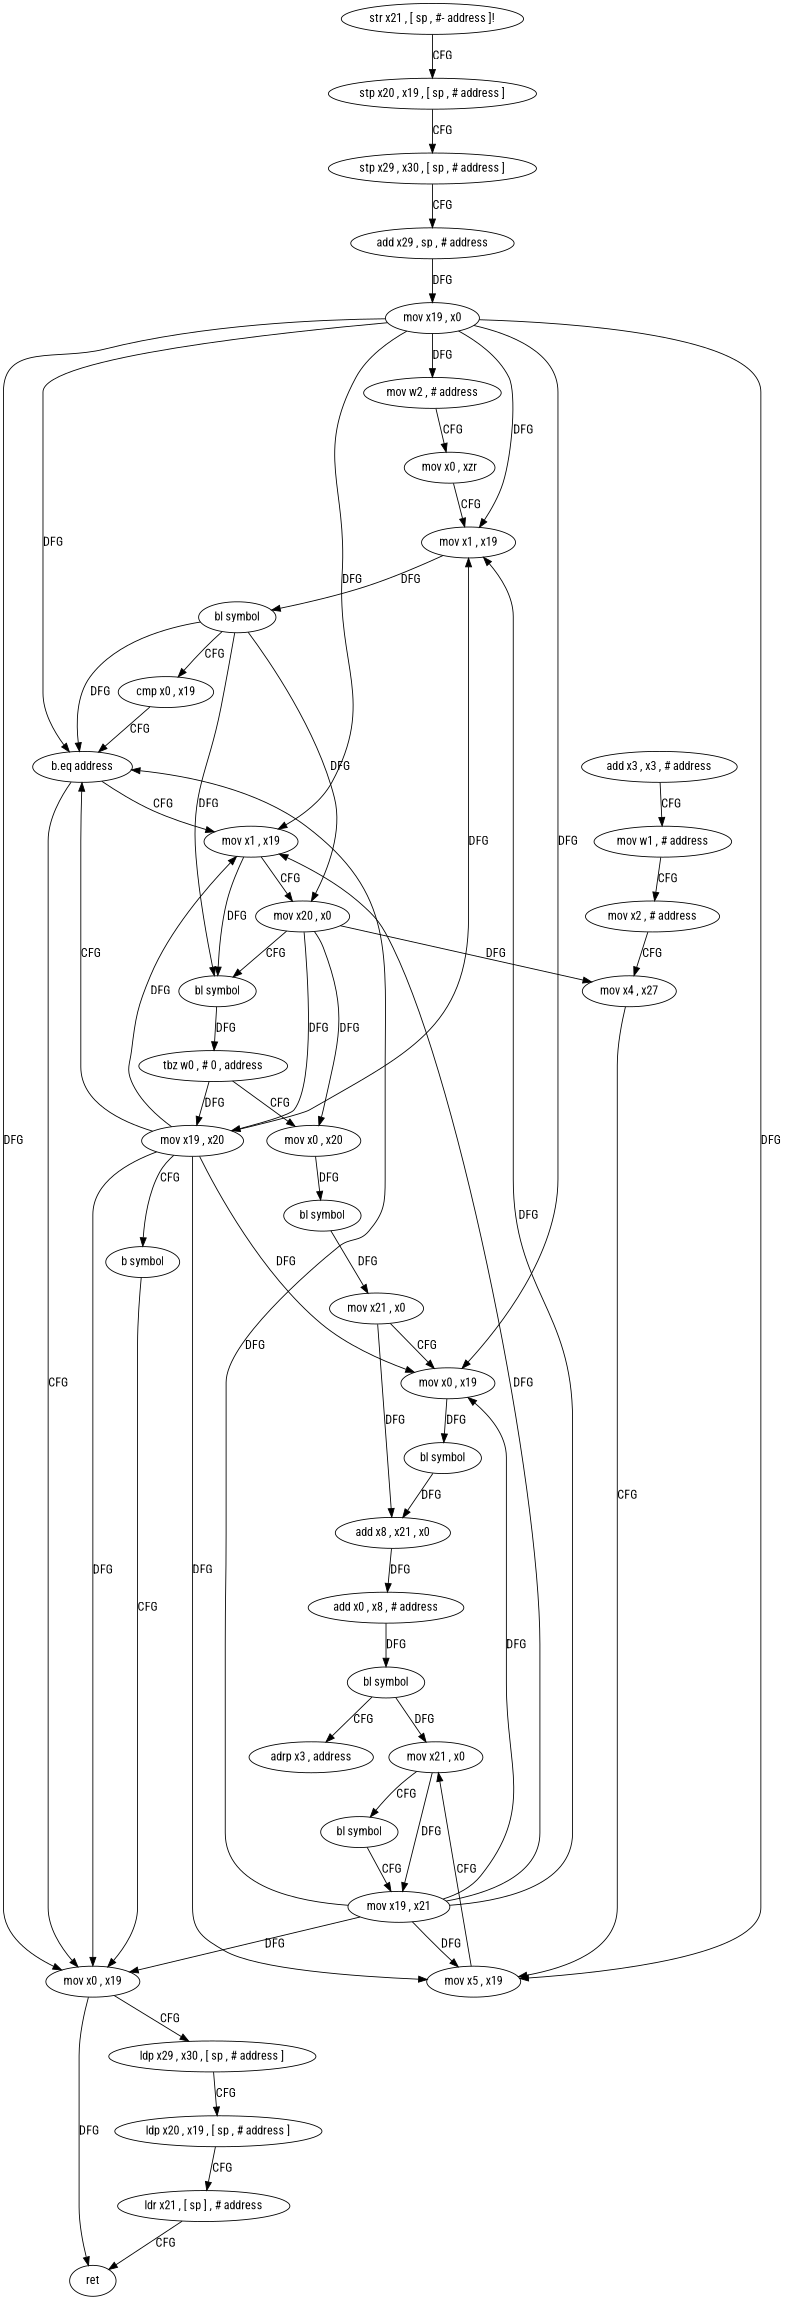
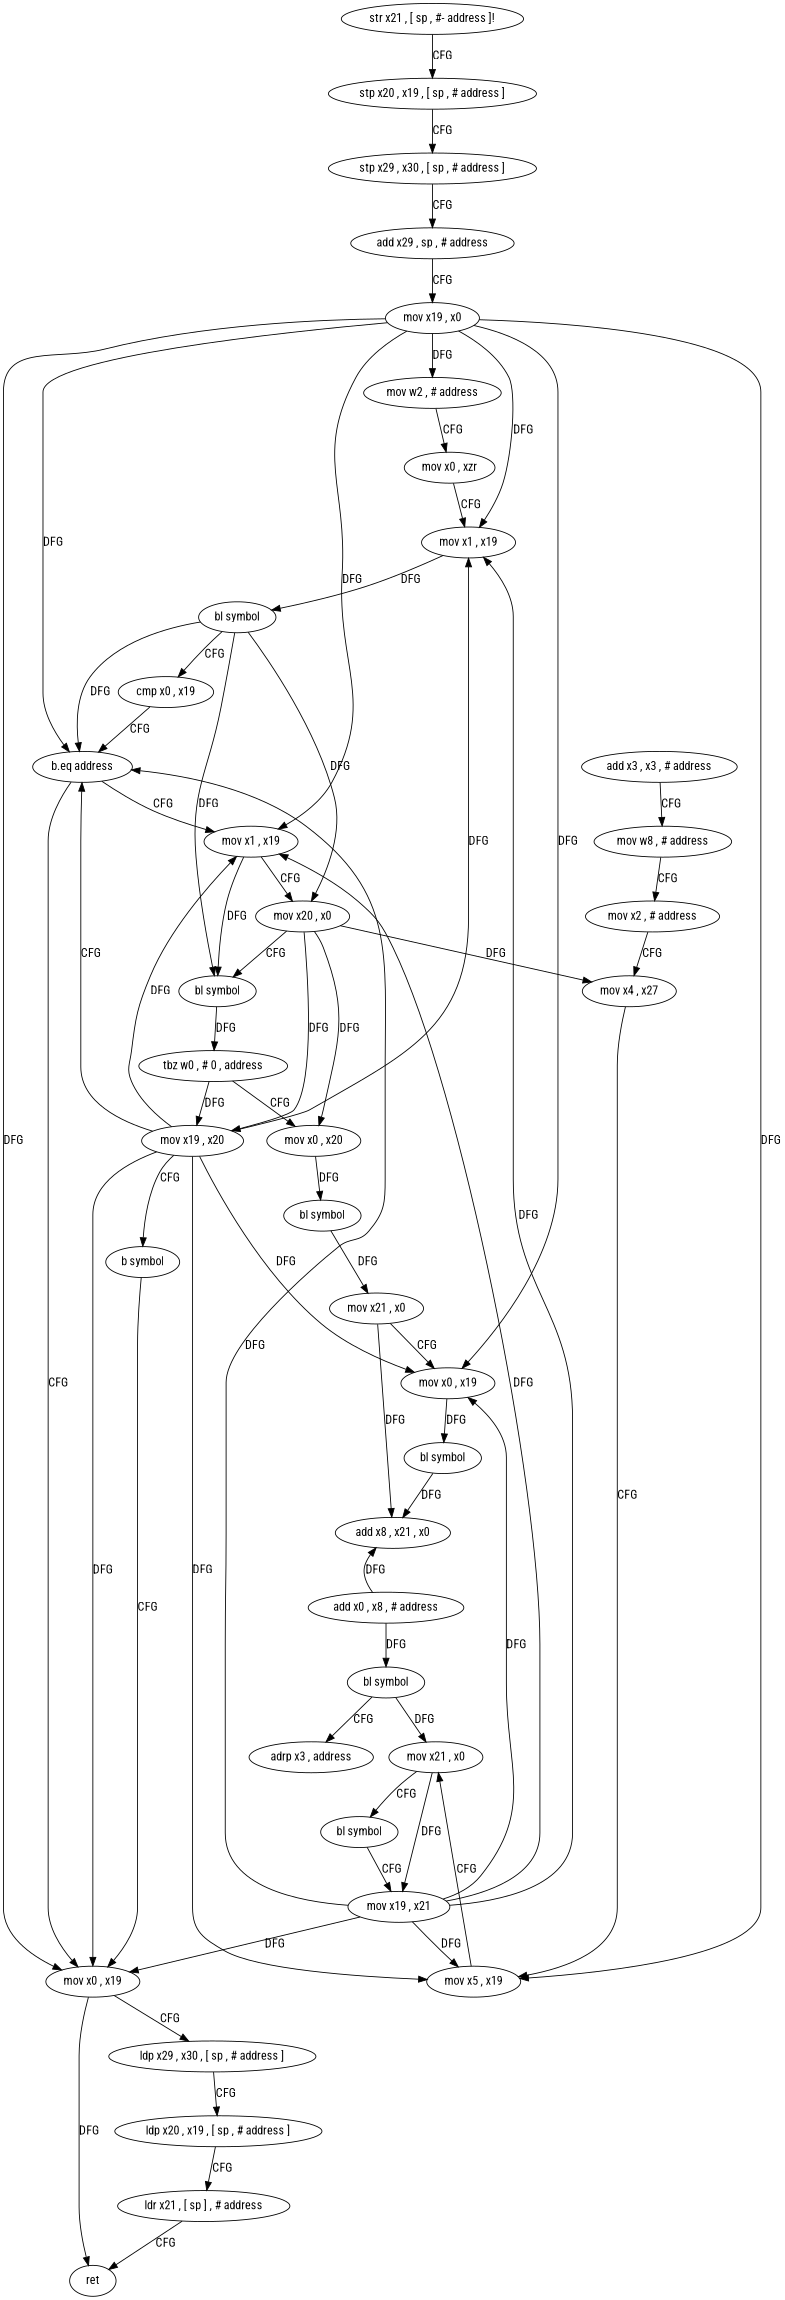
(443, 281) -> (443, 281)
(663, 842) -> (663, 842)
(390, 1566) -> (364, 1574)
